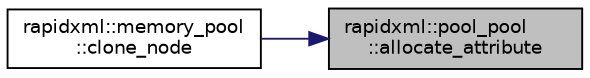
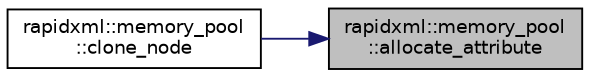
(456, 39) -> (456, 39)
